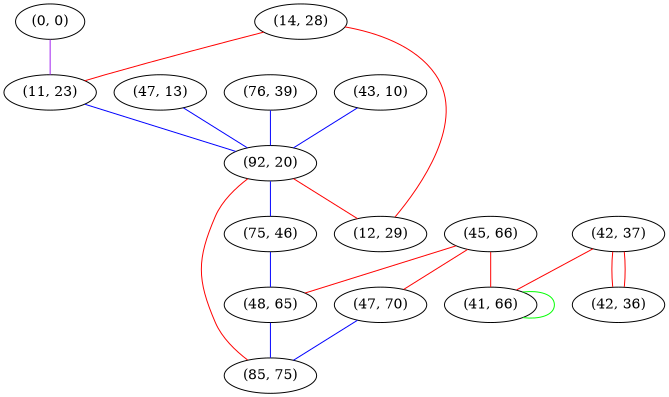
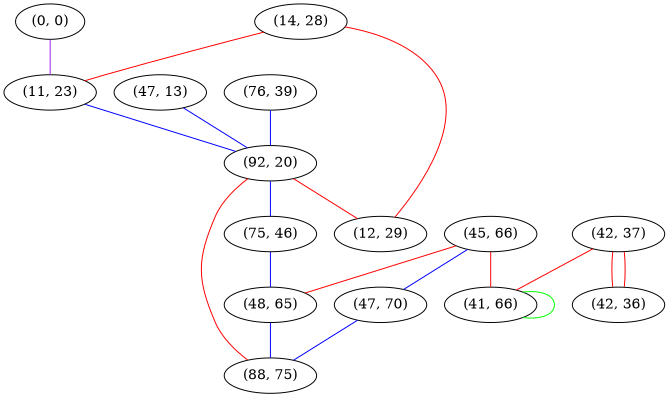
(381, 92) -> none
(436, 269) -> (436, 269)
(270, 376) -> (270, 376)
